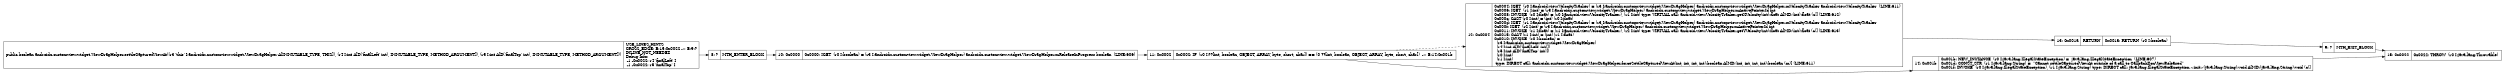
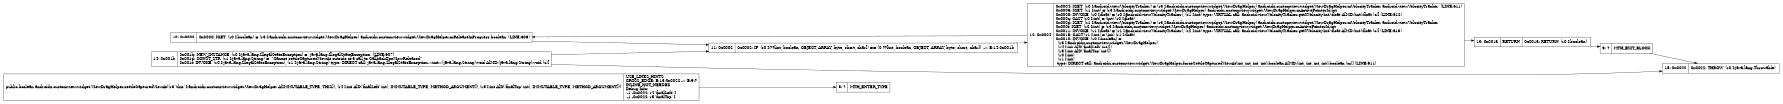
(743, 55) -> (869, 87)
(770, 55) -> (781, 36)
(1628, 73) -> (629, 53)
